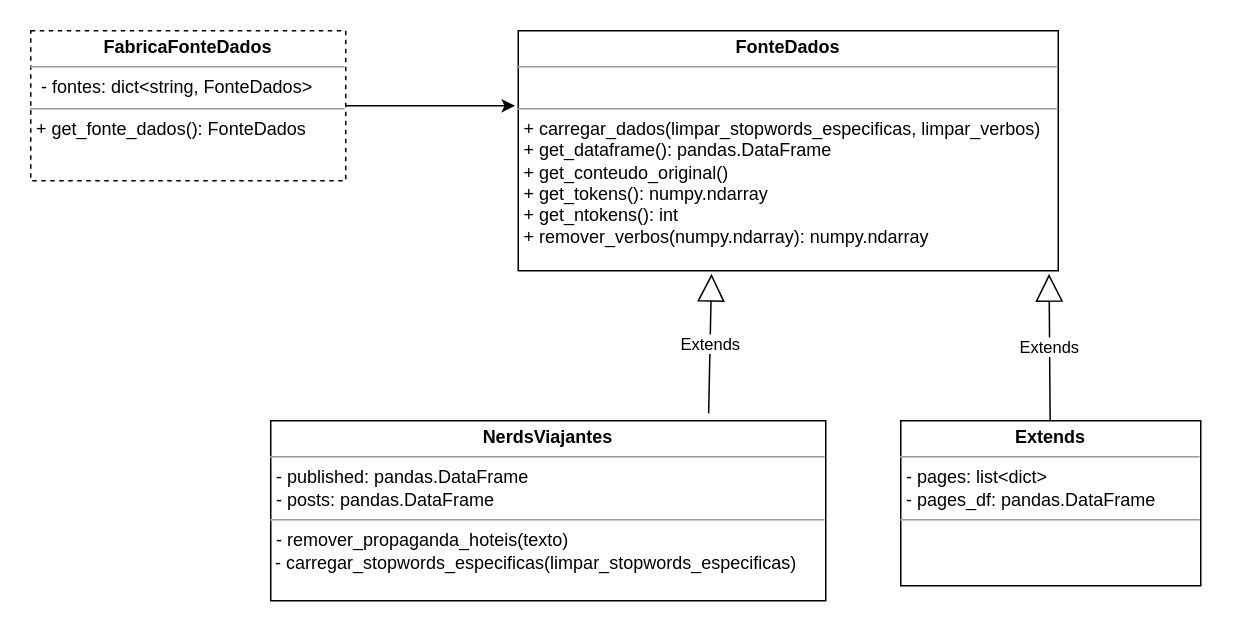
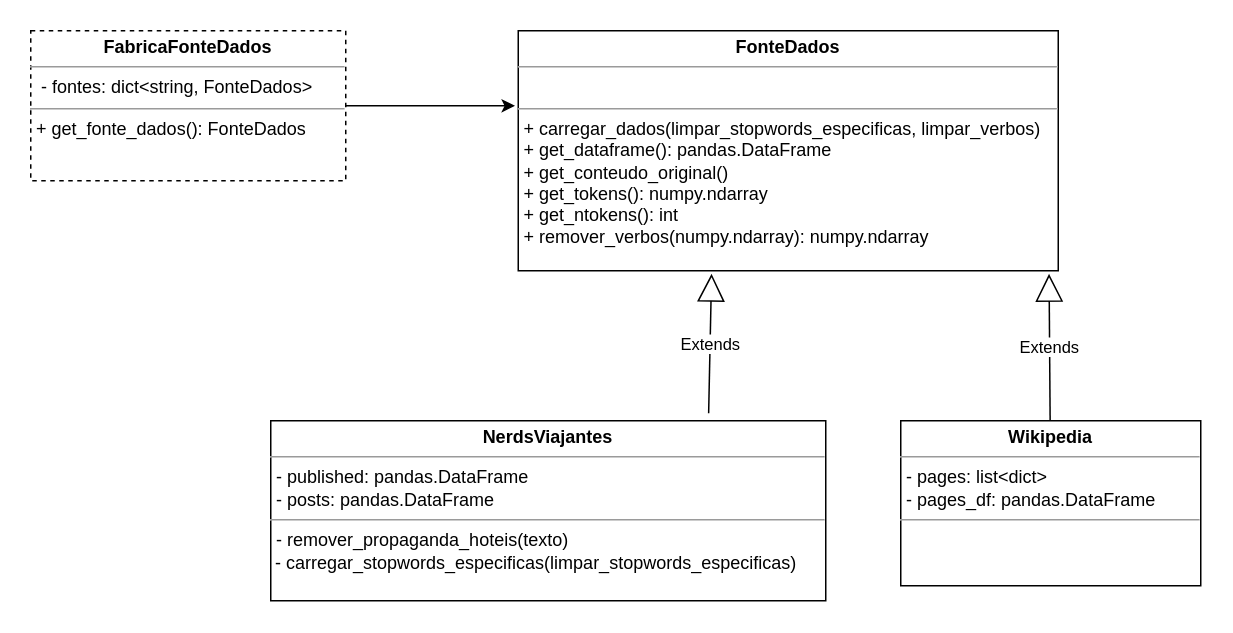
(1033, 453) -> (1033, 453)
